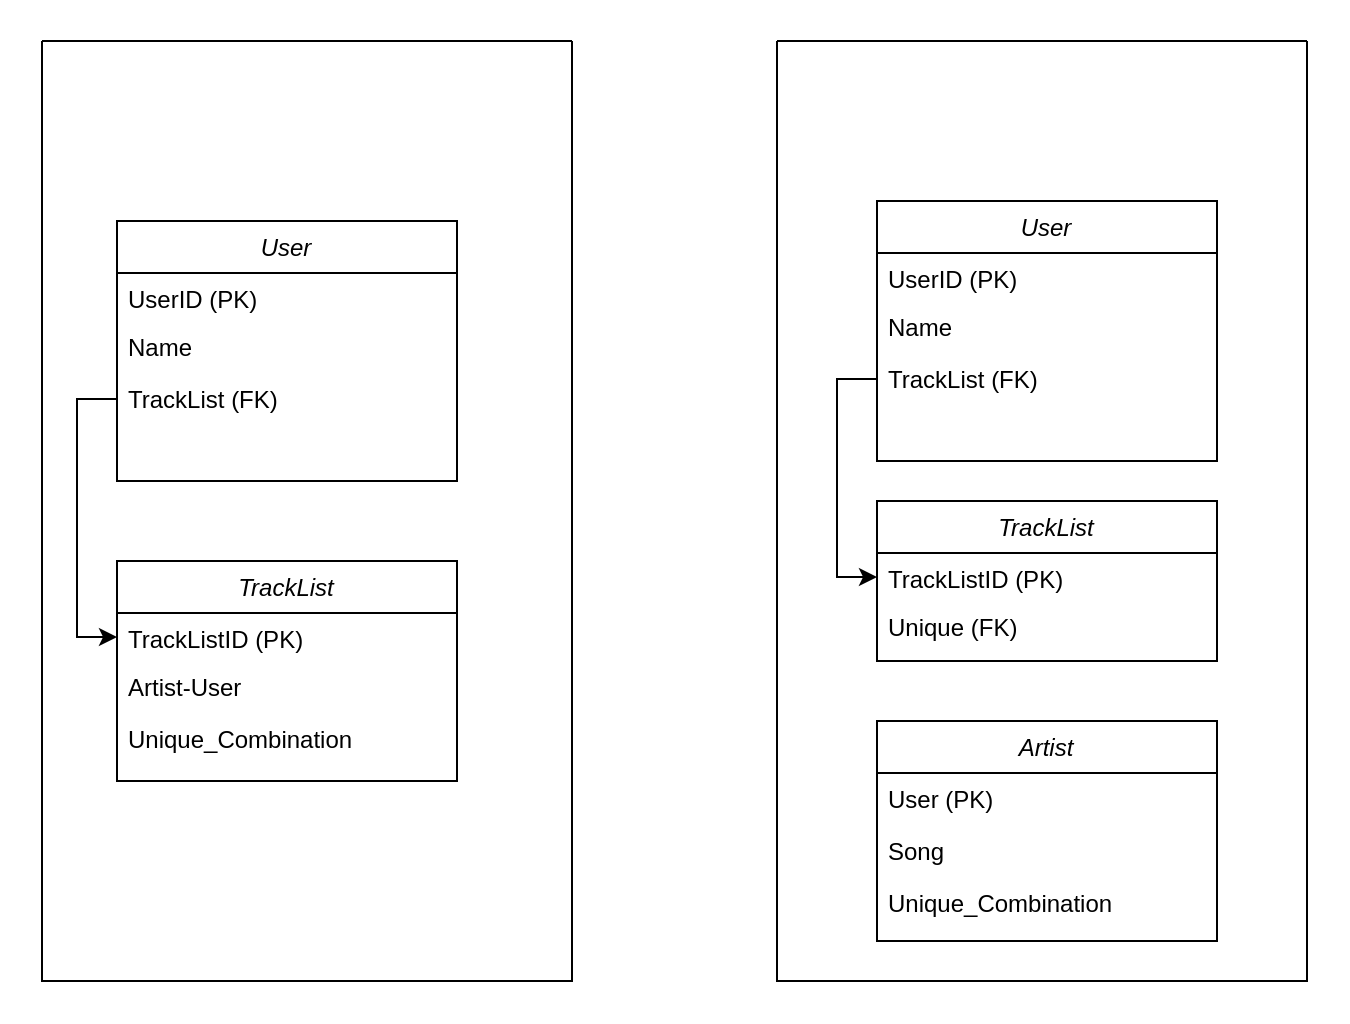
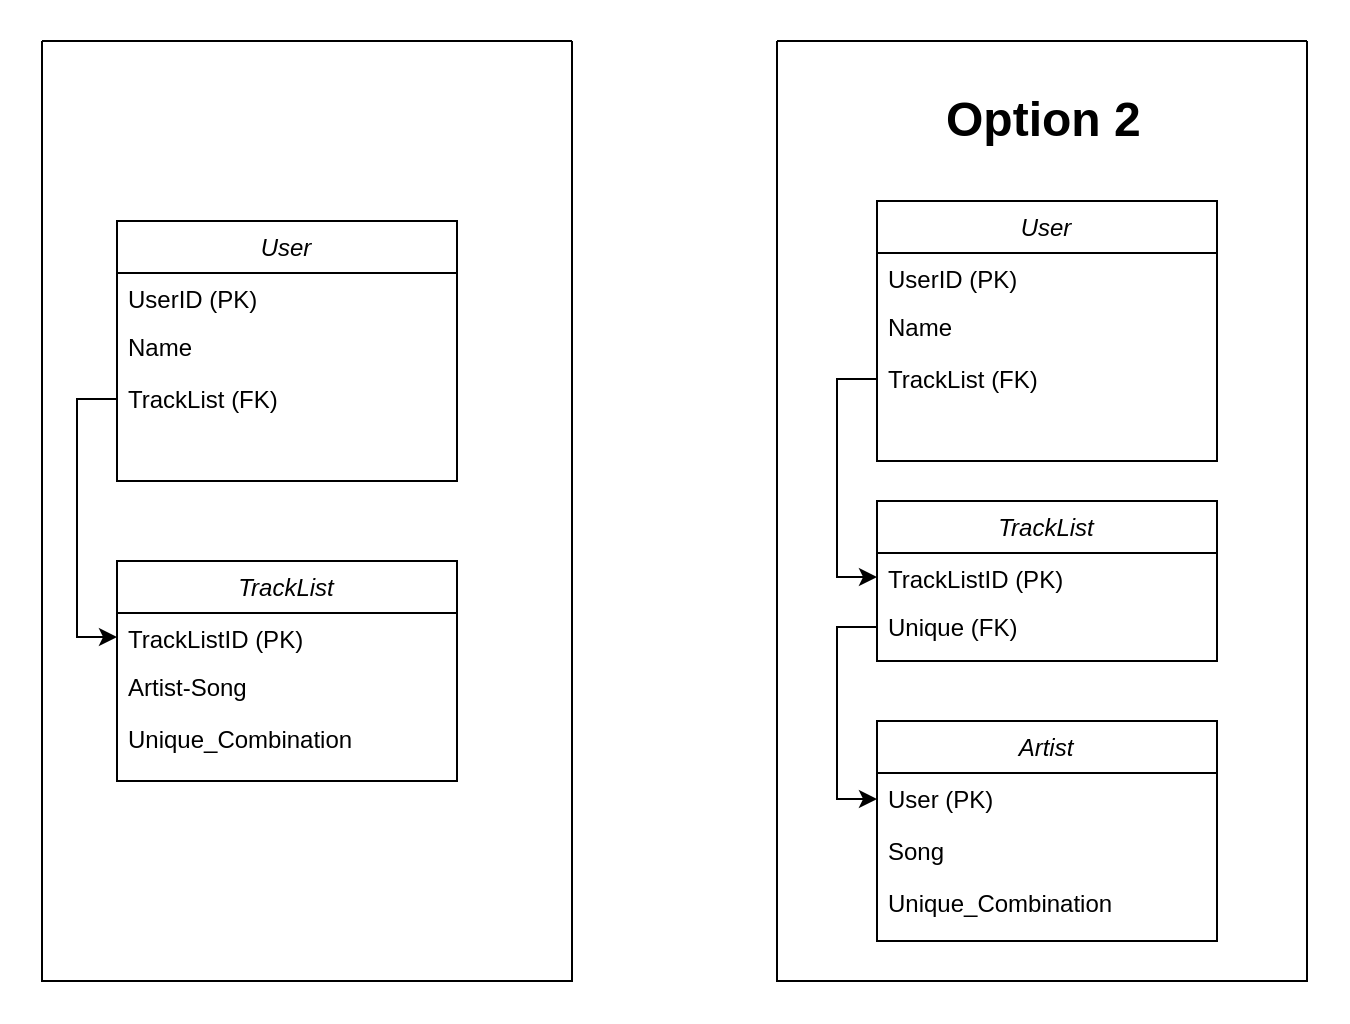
none -> (1047, 121)
(199, 688) -> (199, 688)
none -> (837, 708)
